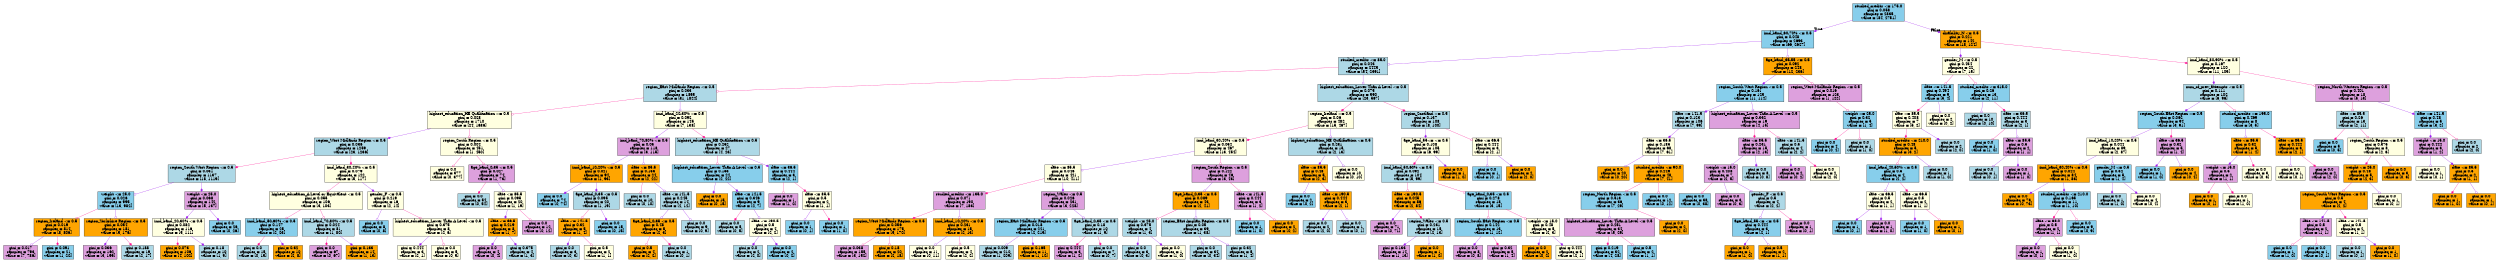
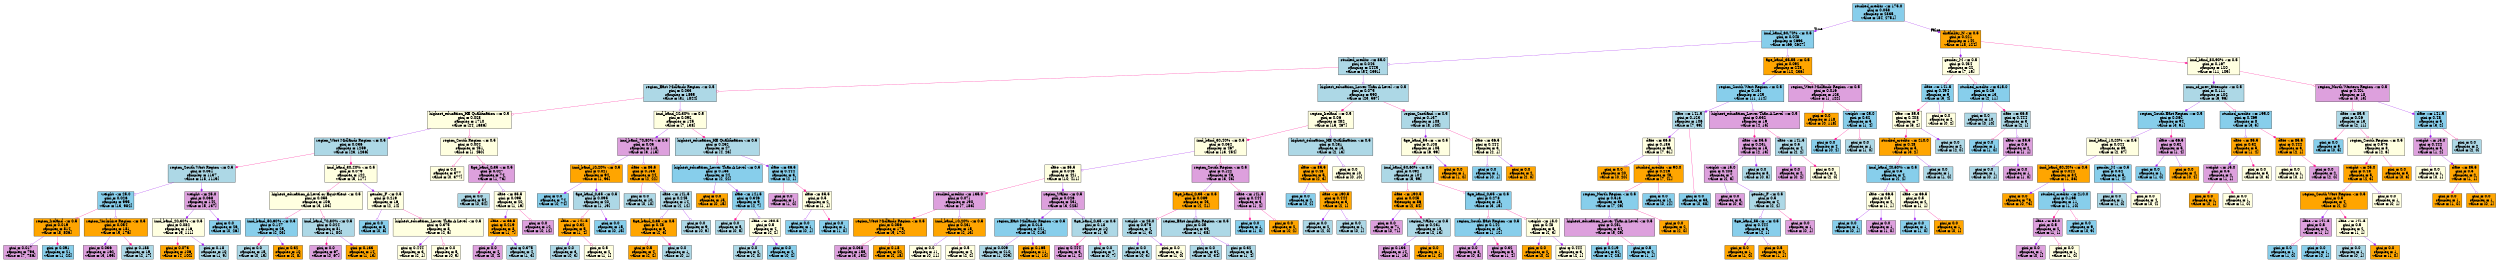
none -> (1821, 120)
(1324, 186) -> (1324, 186)
(1708, 187) -> (1692, 160)
